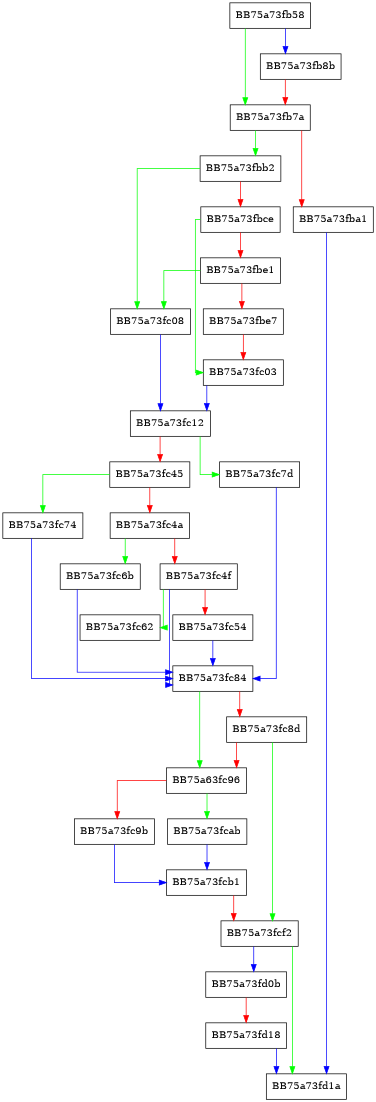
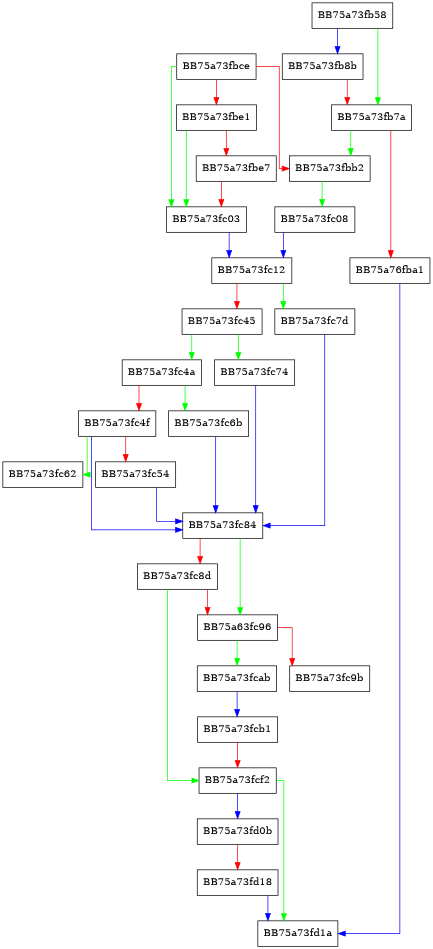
(240, 190) -> (279, 108)
(333, 220) -> (390, 271)
(167, 271) -> (186, 165)
(150, 496) -> (192, 343)
(118, 883) -> none
